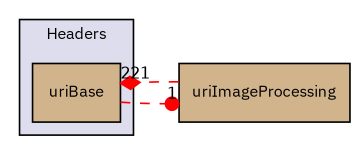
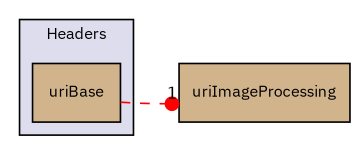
(159, 82) -> none
